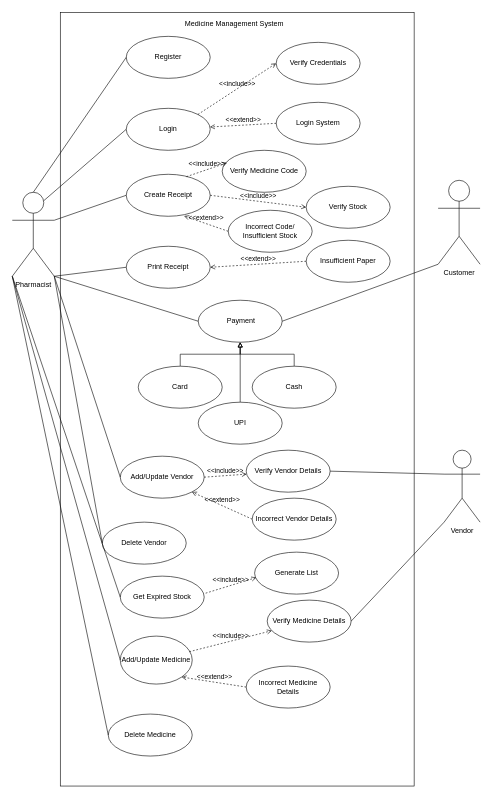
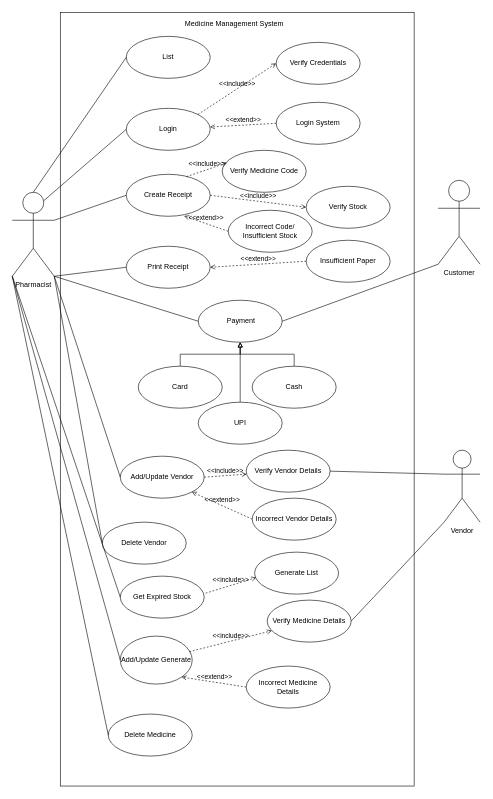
(168, 57) -> (168, 57)
(156, 660) -> (156, 660)
